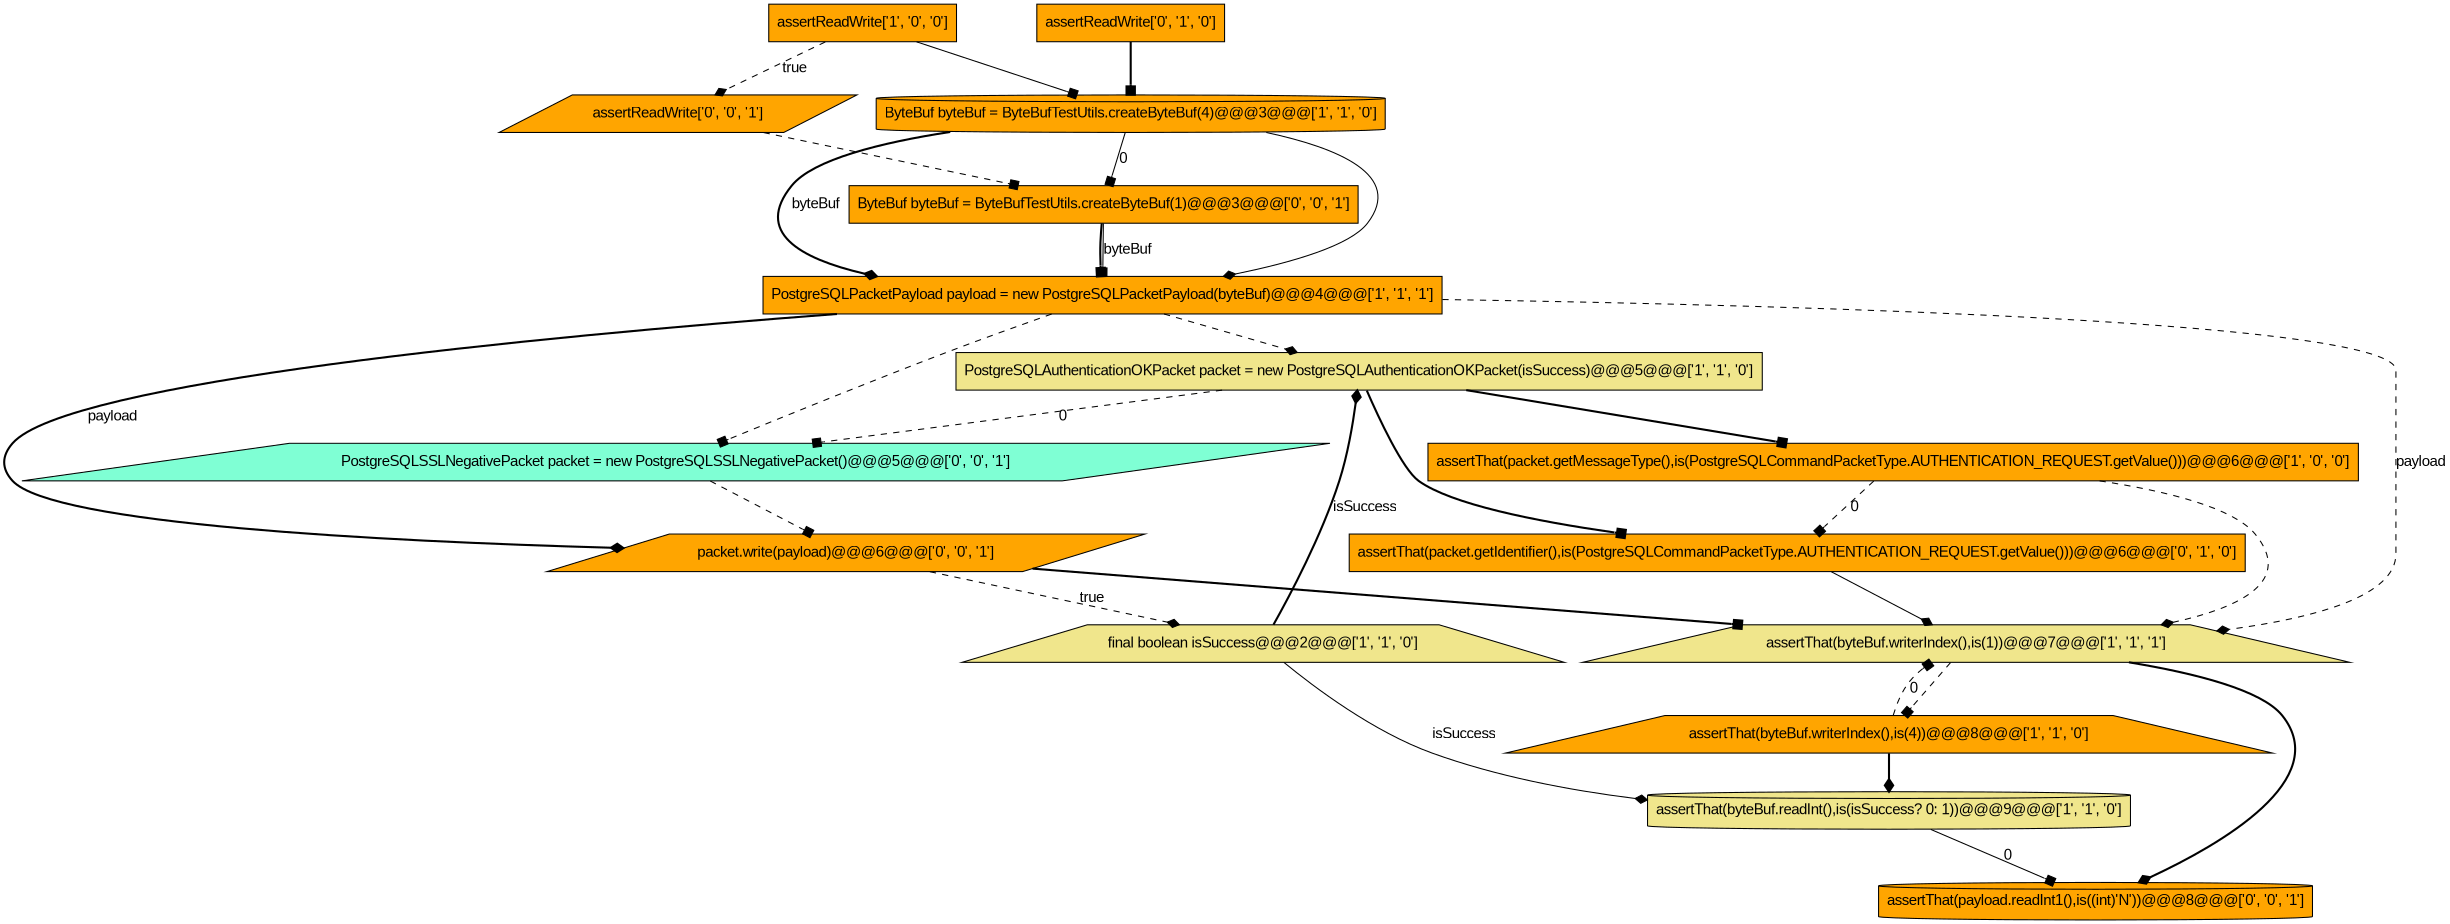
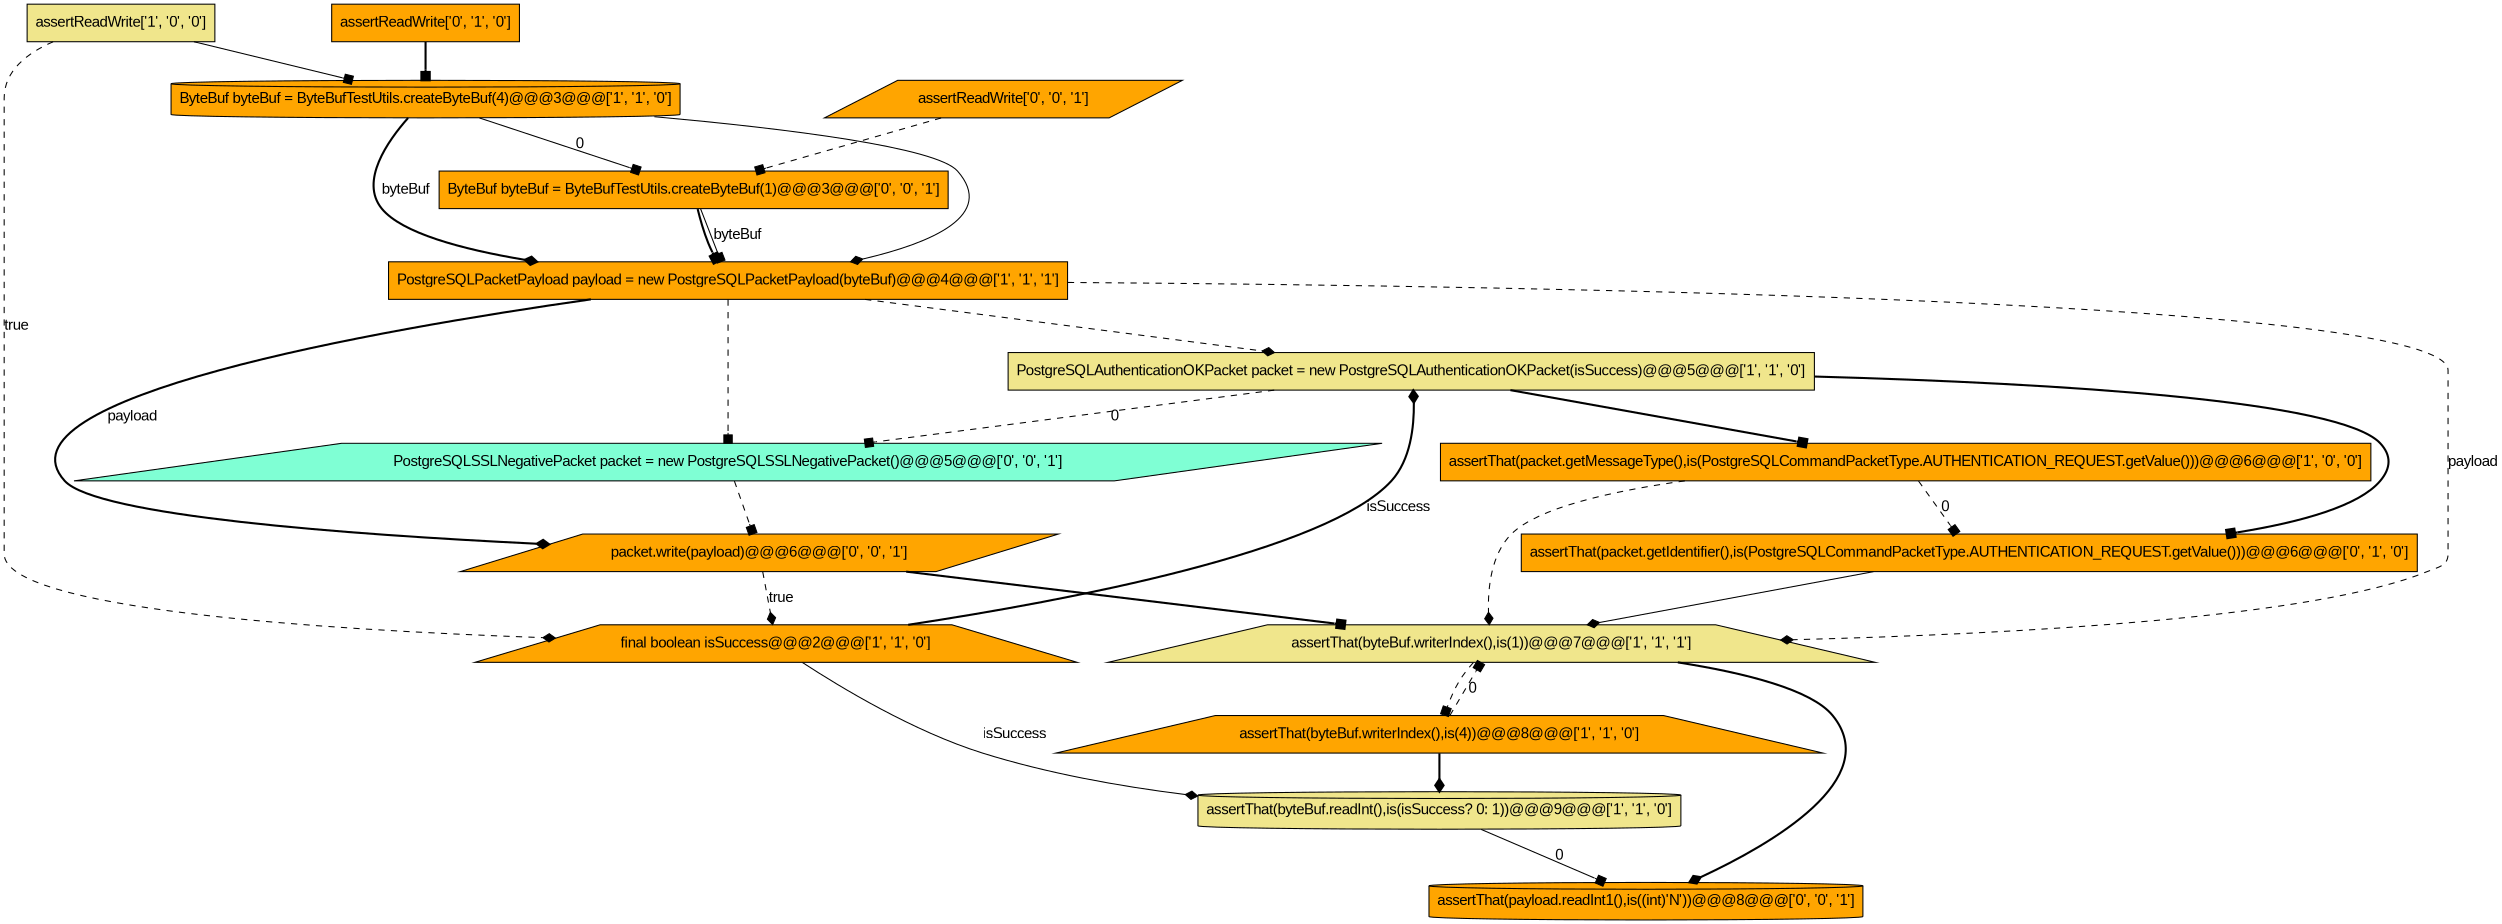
(863, 23) -> (121, 23)
(776, 66) -> (10, 562)
(1263, 644) -> (776, 644)
